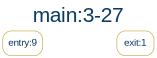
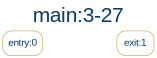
(23, 43) -> (23, 43)
